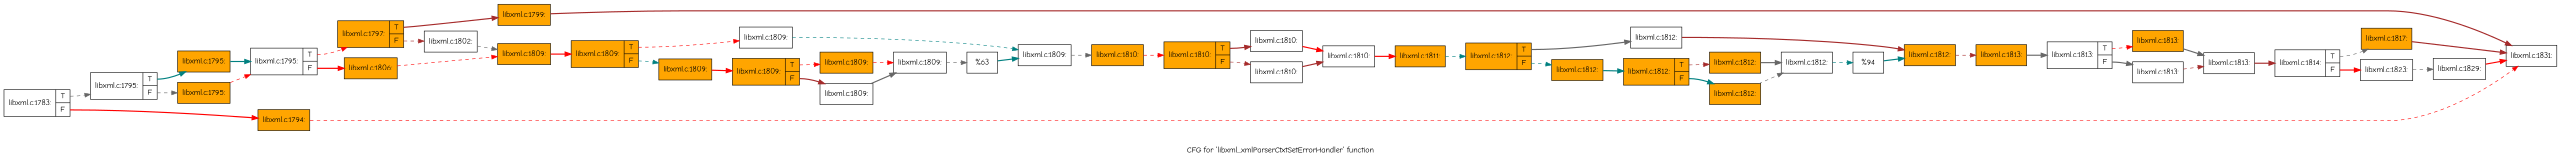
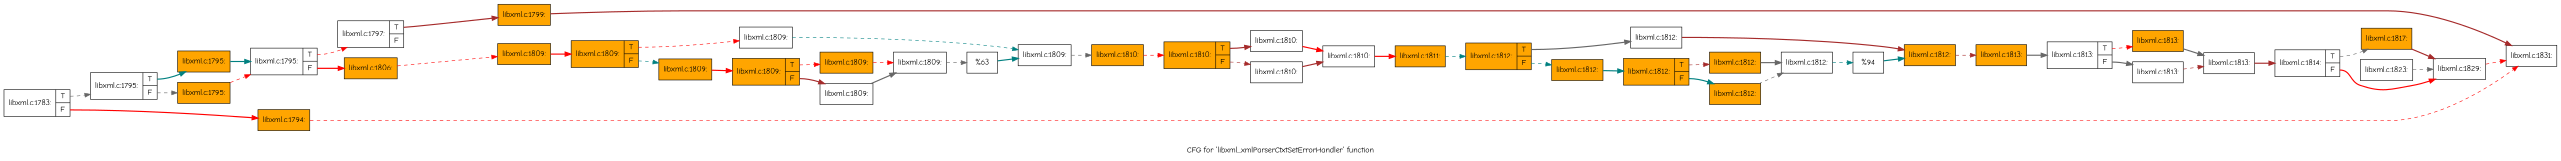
(371, 34) -> (371, 34)
(451, 42) -> none
(2456, 47) -> (2420, 53)
(2493, 63) -> (2493, 63)
(2347, 70) -> (2382, 90)
